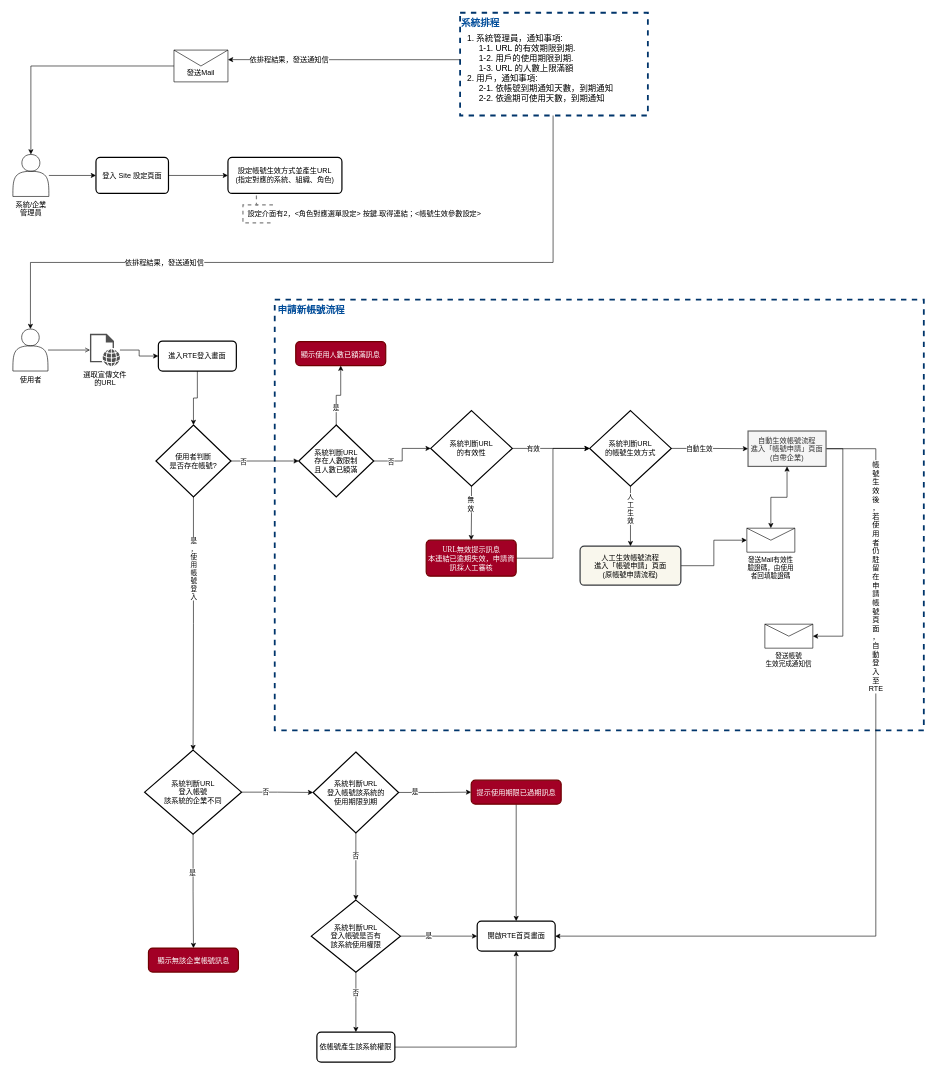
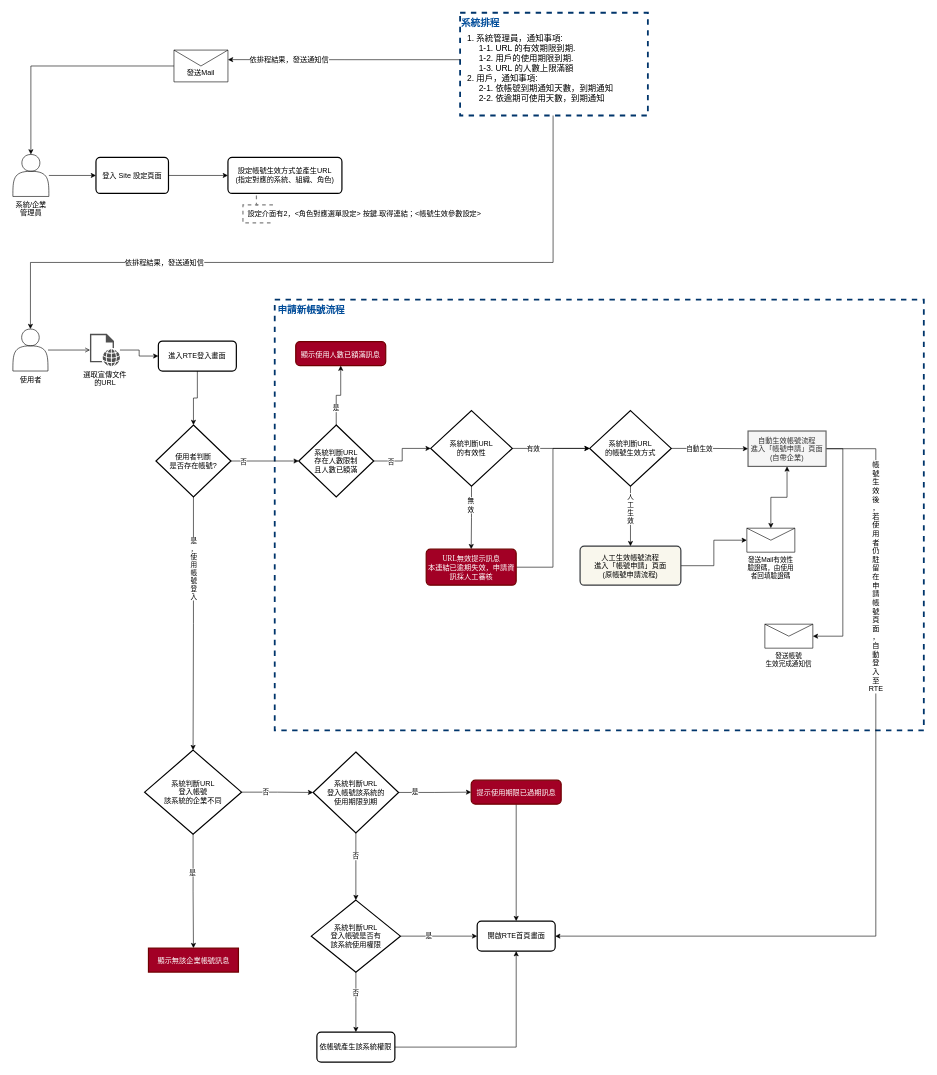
(471, 558) -> (471, 567)
(193, 960) -> (193, 960)
